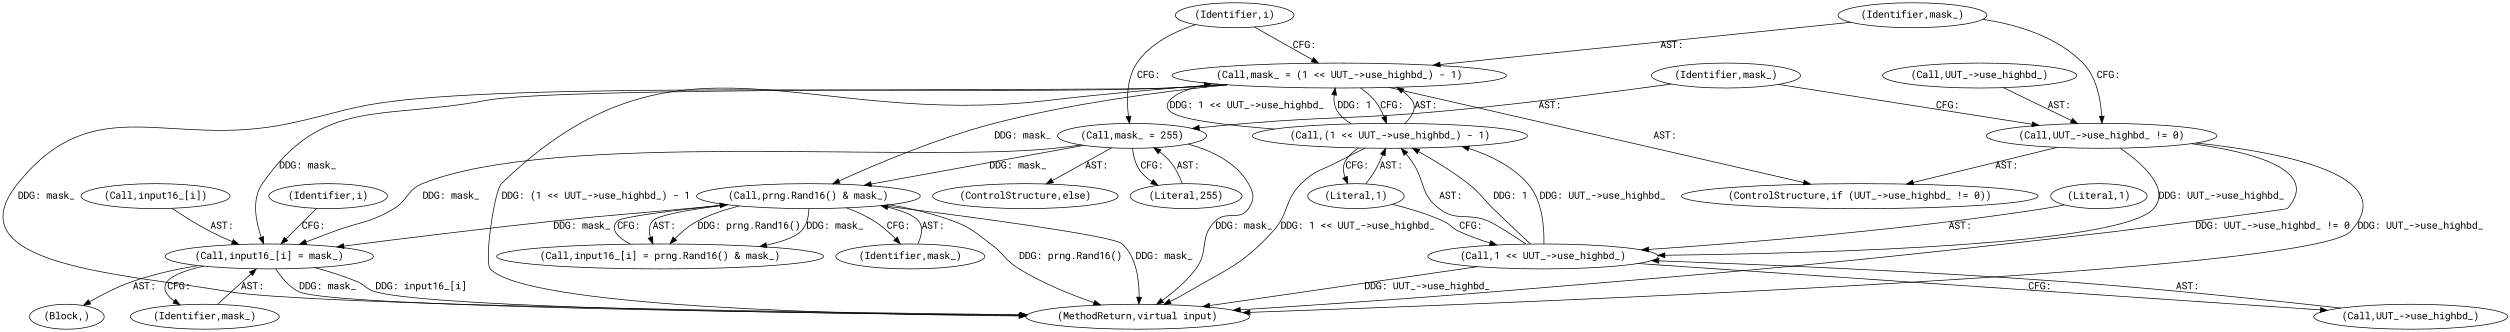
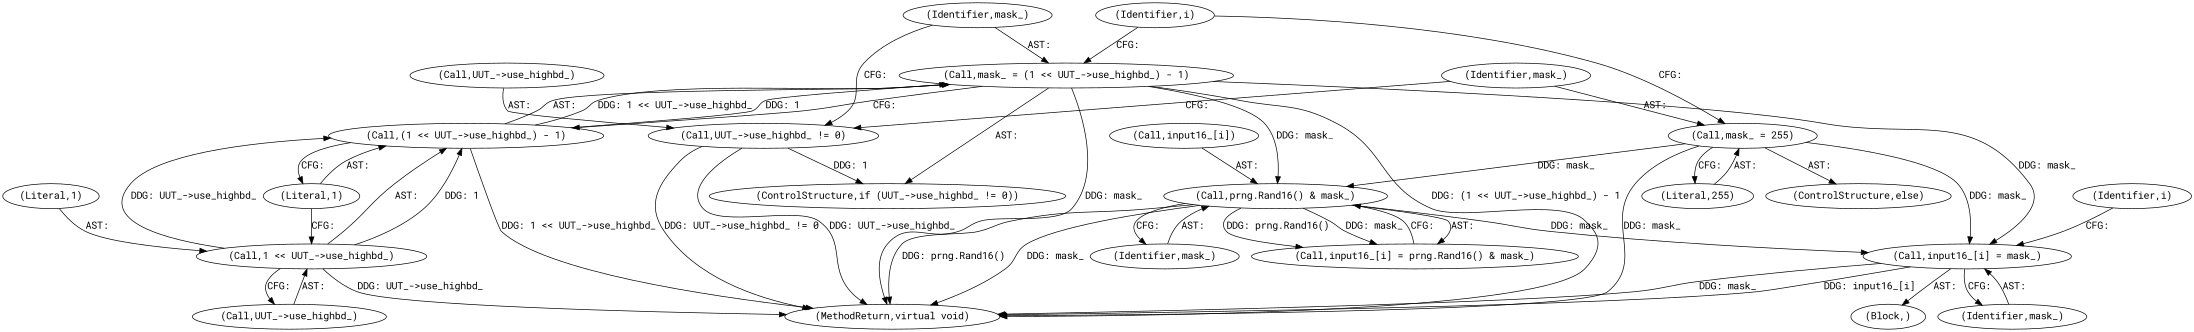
(2010, 166) -> (851, 166)
(201, 227) -> (1227, 164)
(1950, 245) -> none
(1138, 317) -> (892, 317)
